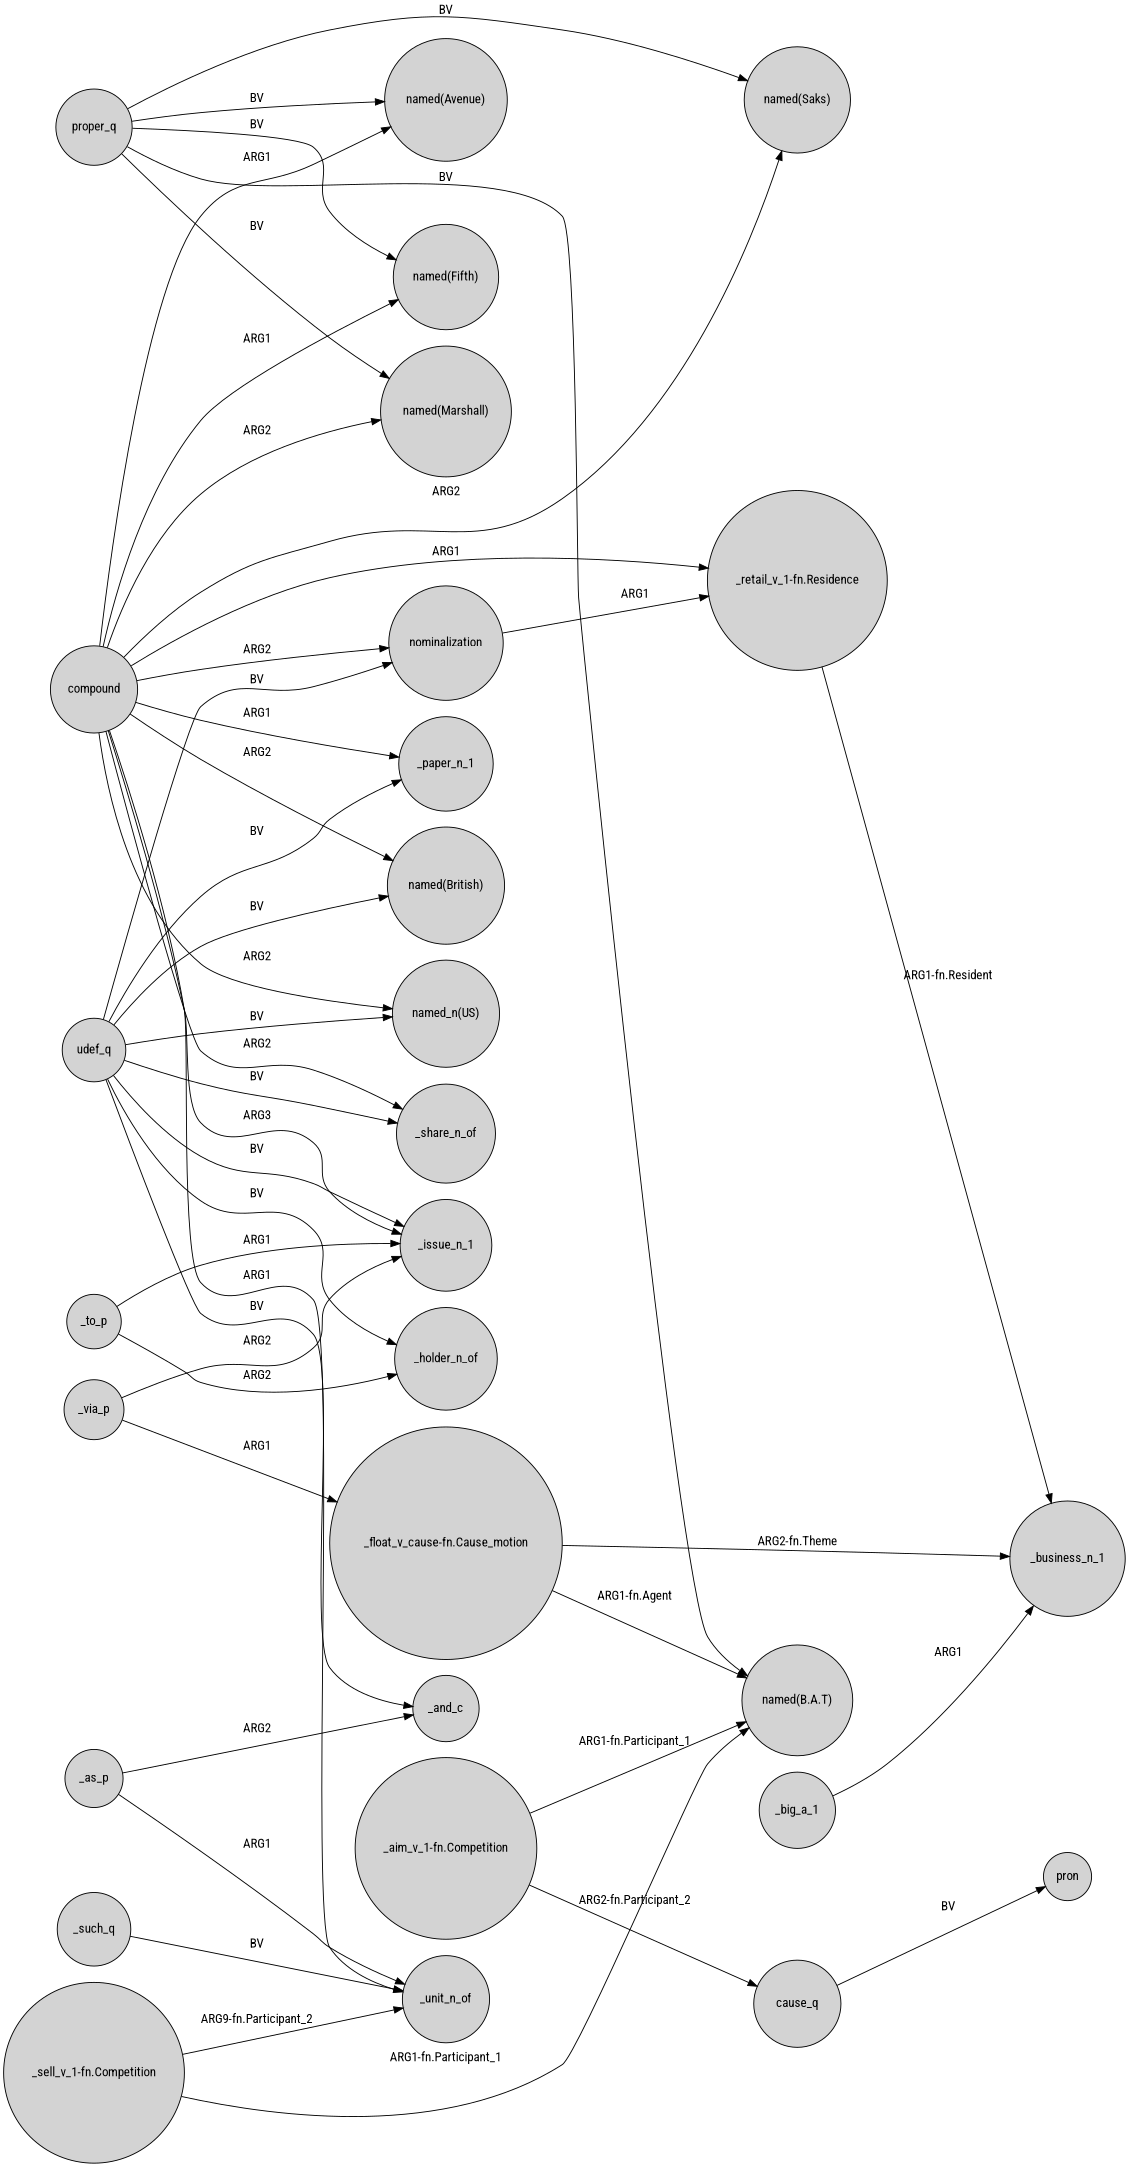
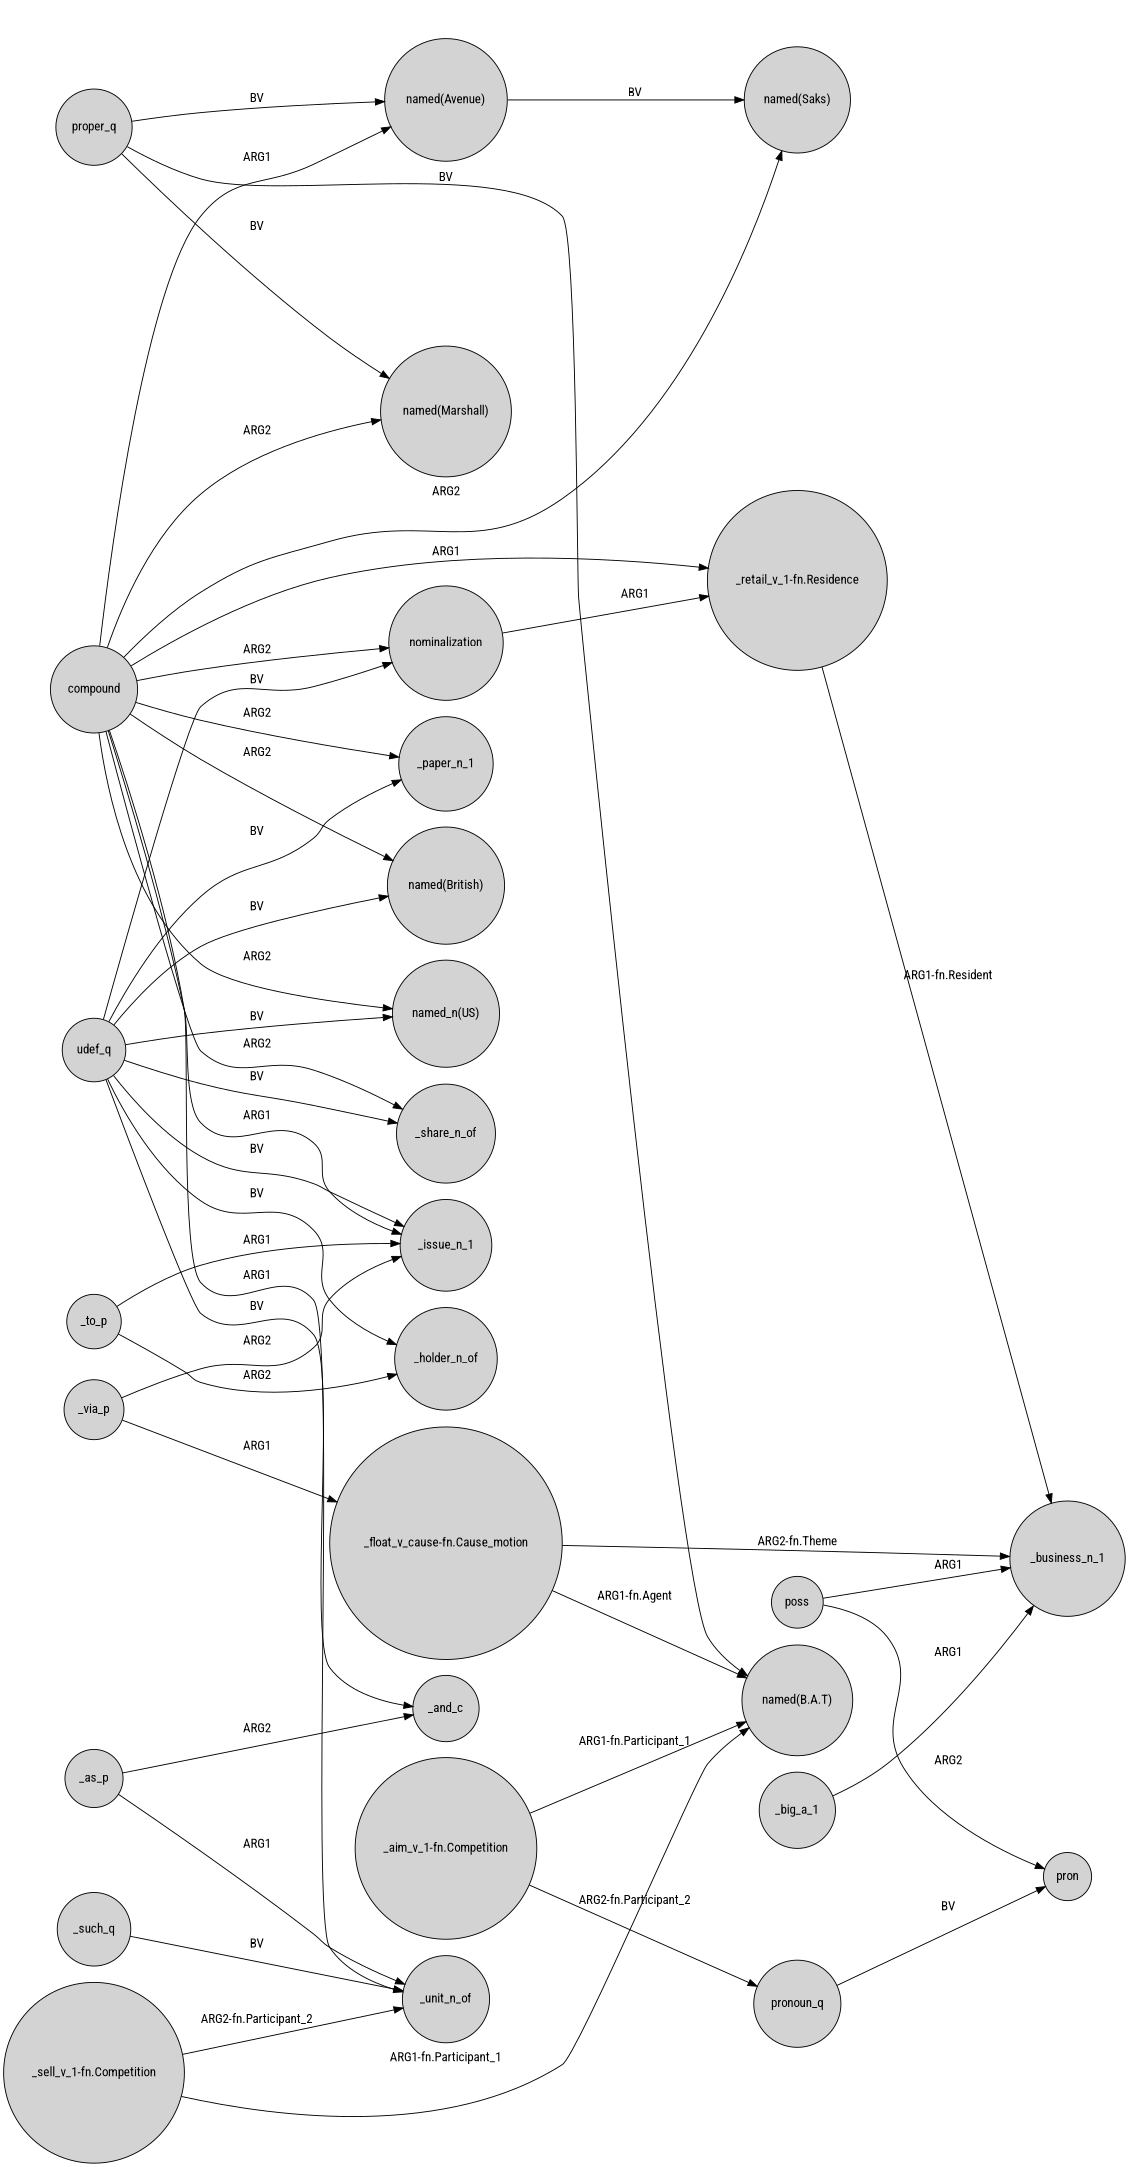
(429, 17) -> (621, 100)
(446, 277) -> none
(257, 713) -> (257, 713)
(257, 1116) -> (257, 1116)
none -> (797, 1602)
(797, 2004) -> (797, 2004)
(257, 2020) -> (257, 2020)
